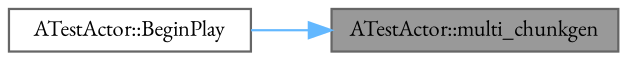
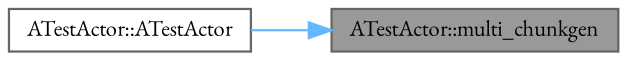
(130, 30) -> (130, 30)
